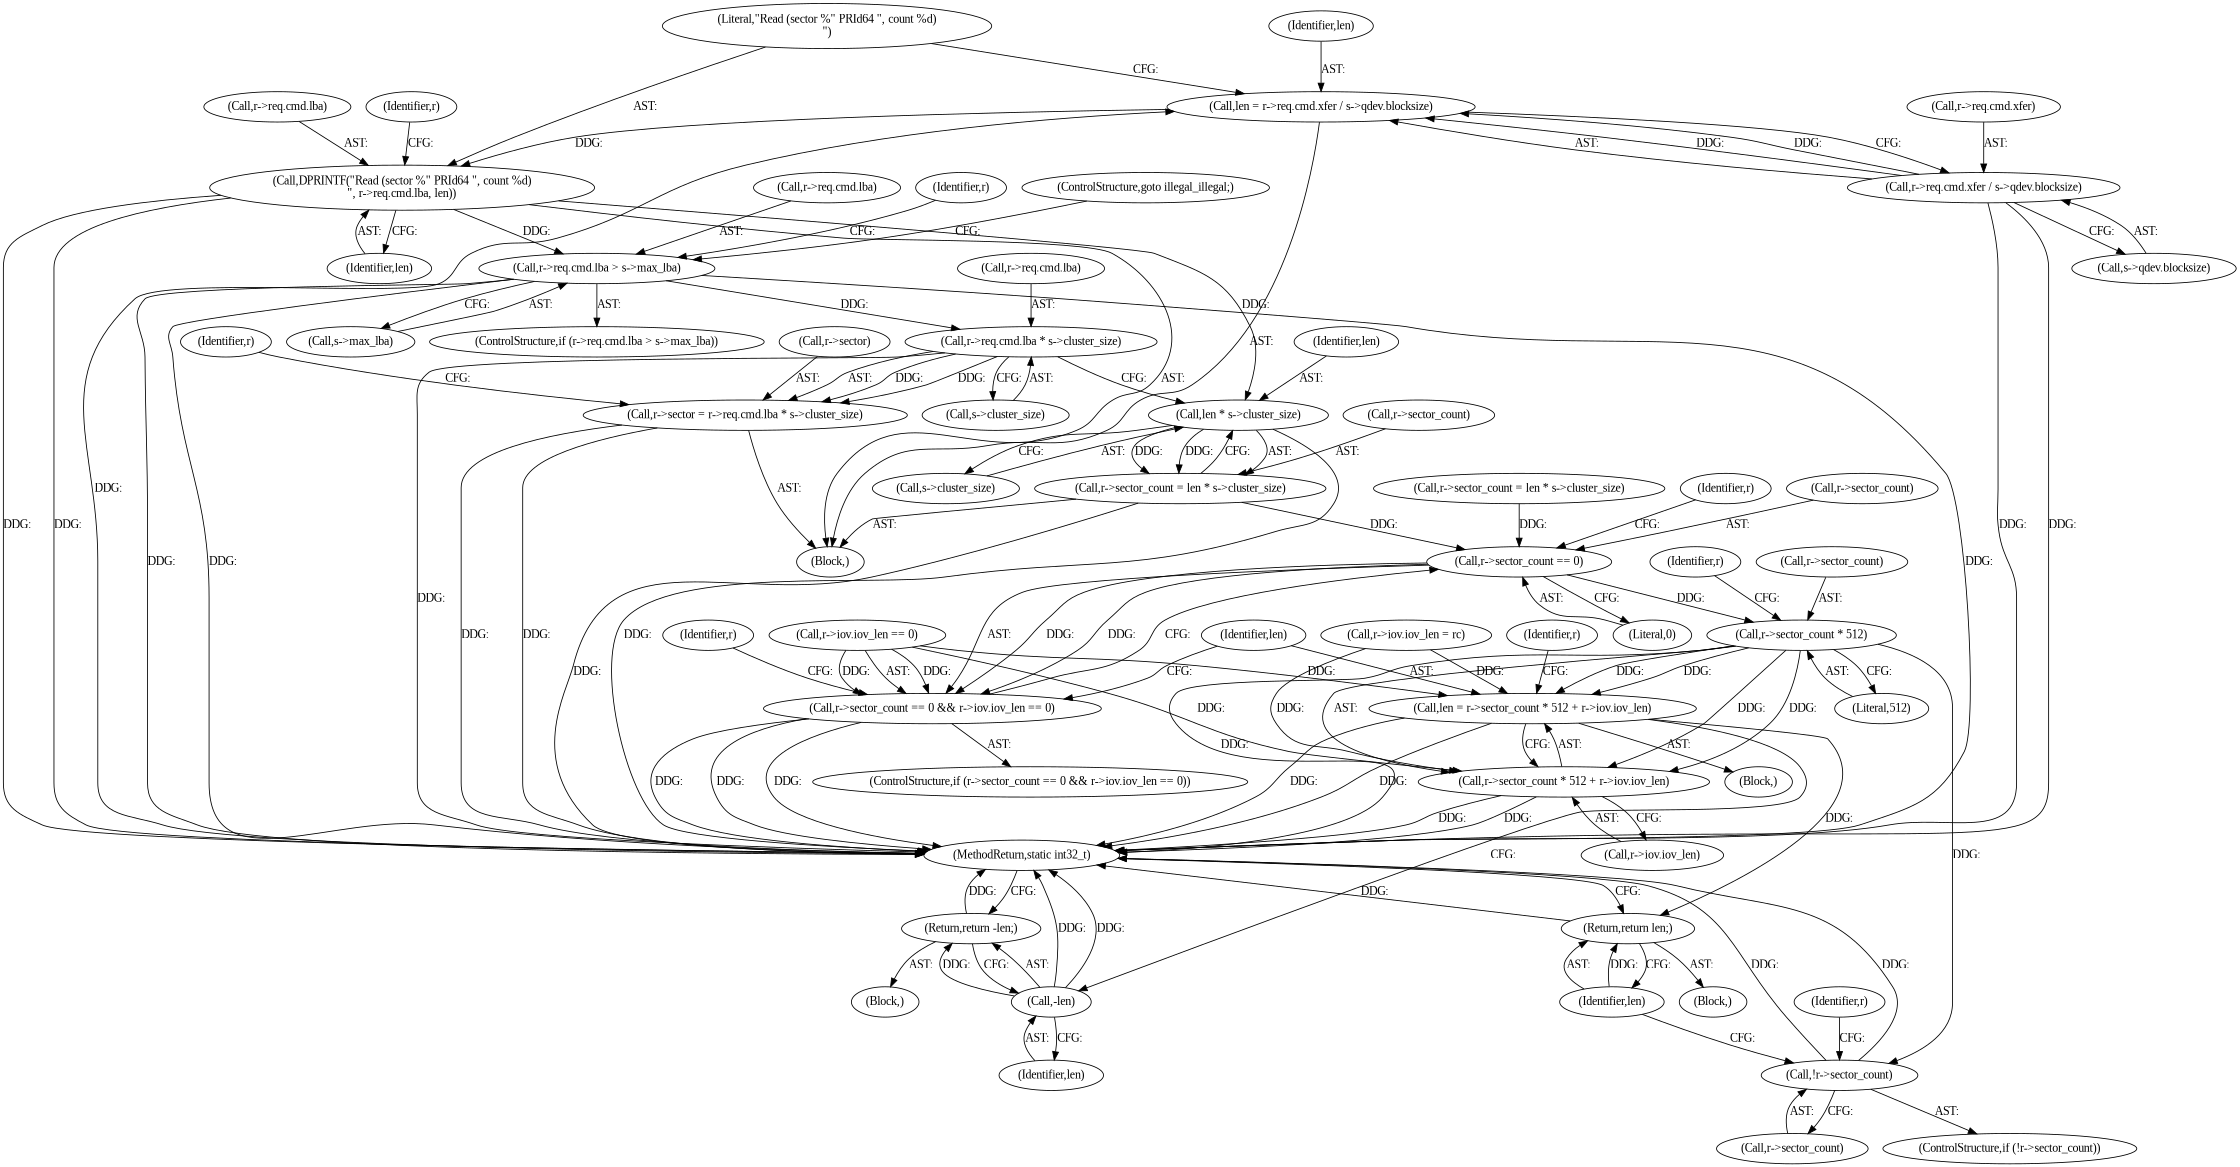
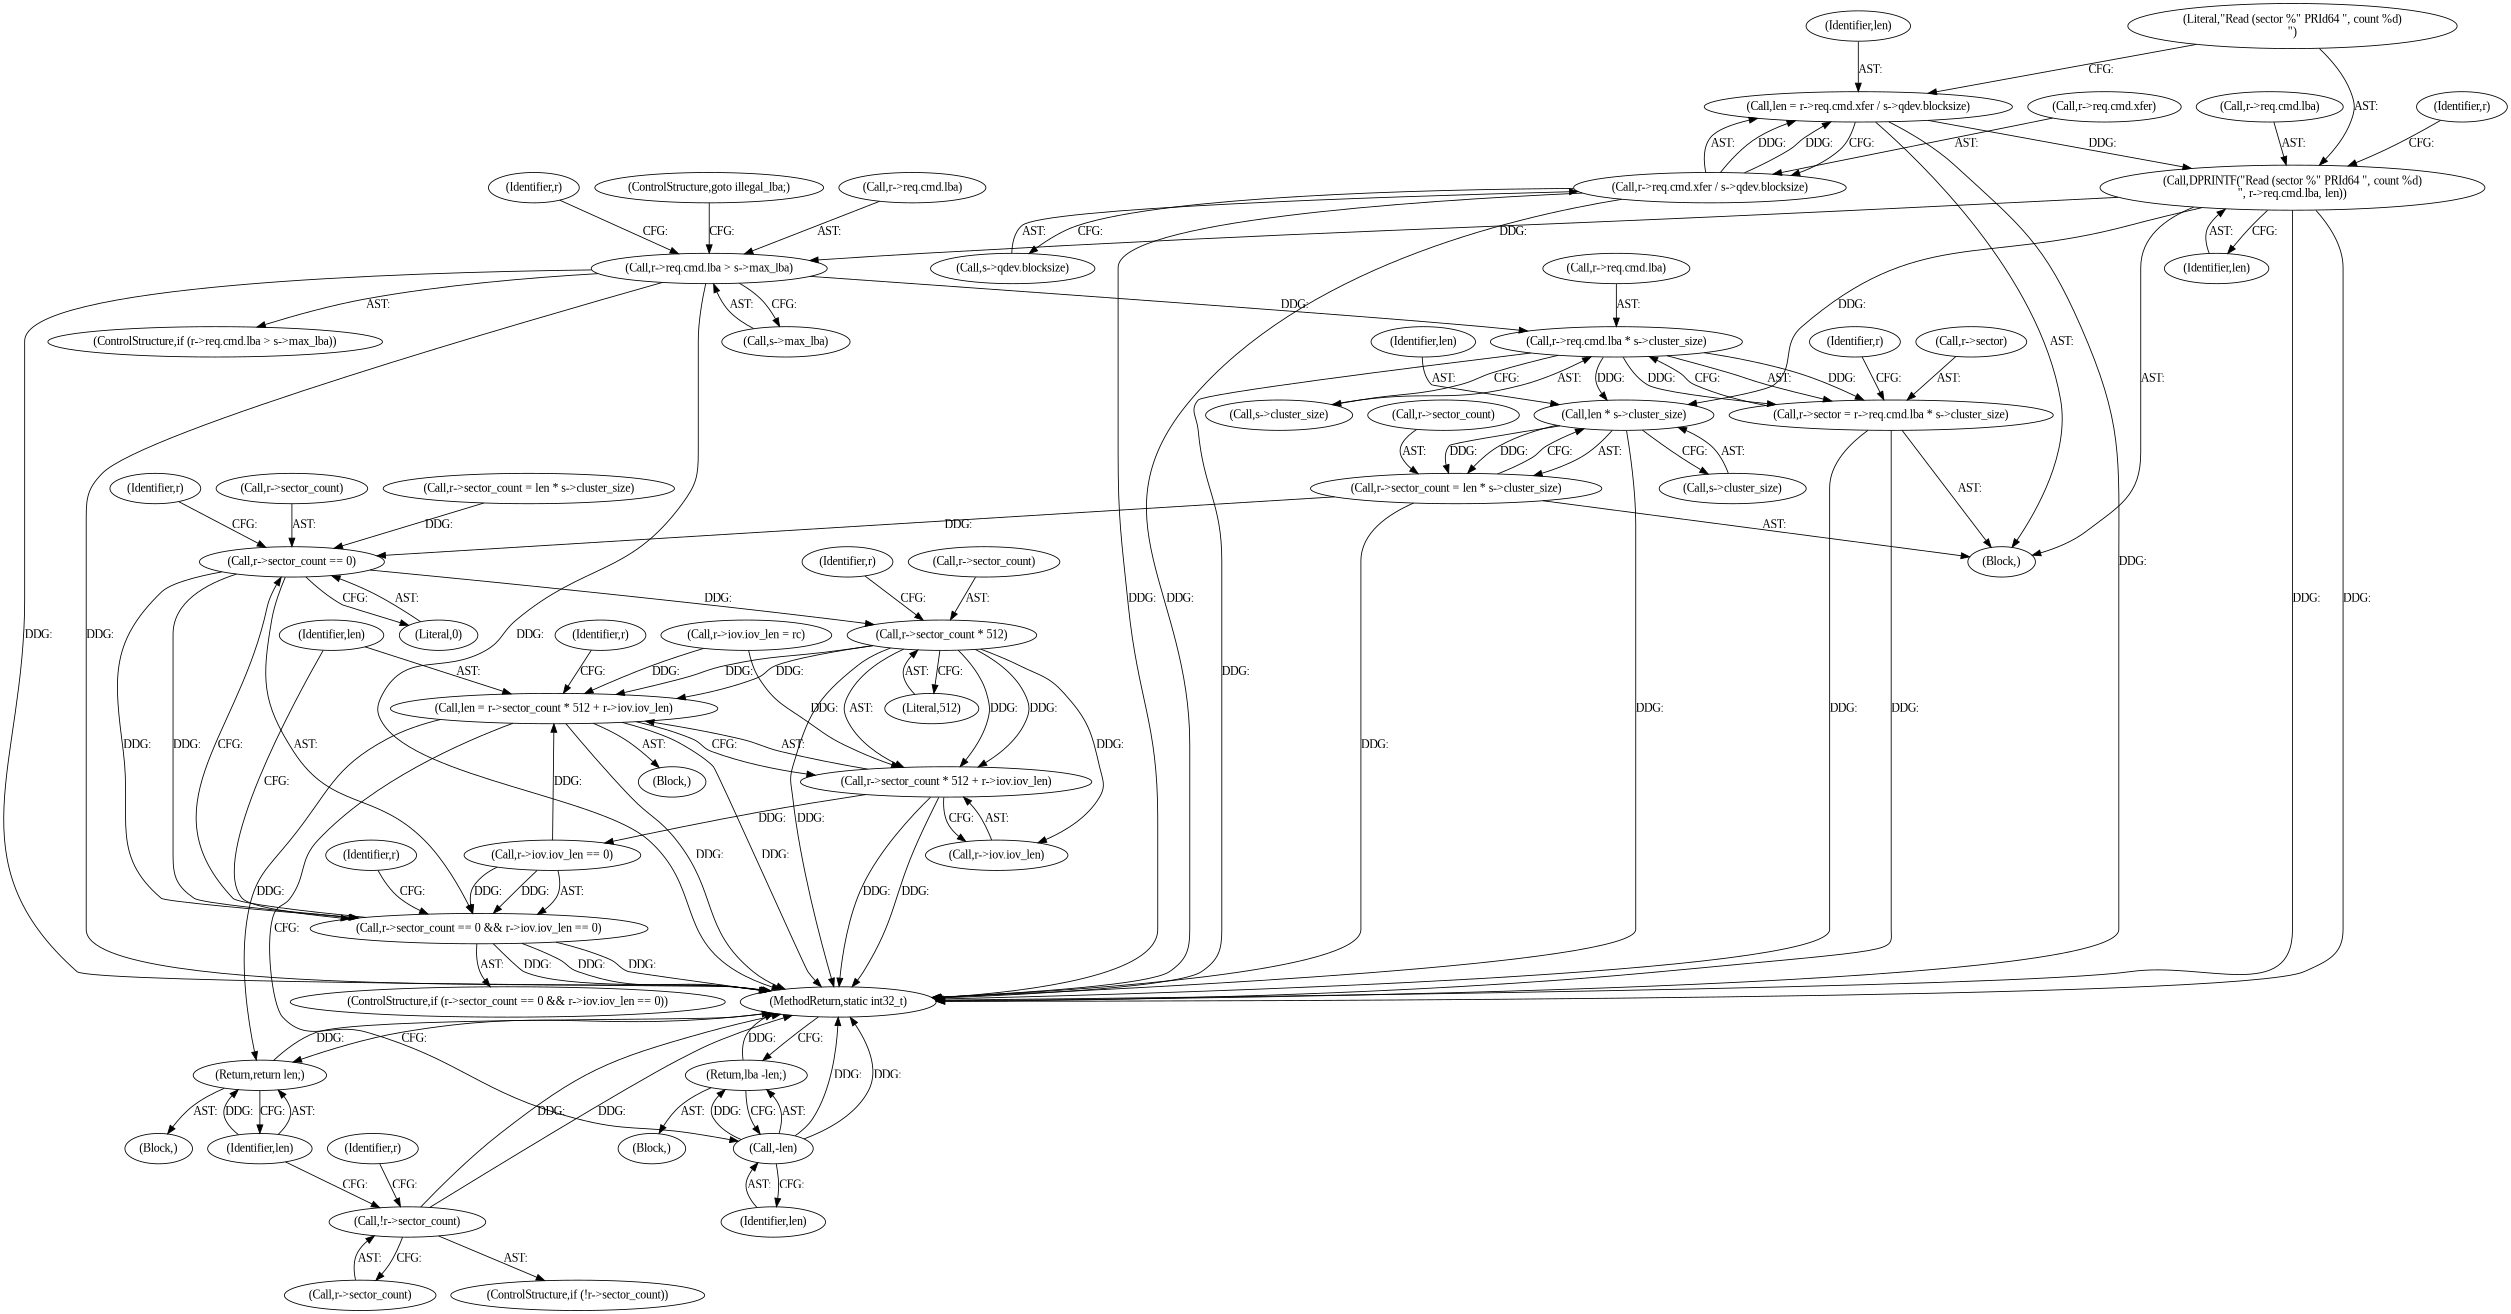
(1146, 188) -> (709, 188)
(1136, 379) -> (1613, 379)
none -> (1708, 390)
(85, 425) -> (1982, 965)
(1181, 718) -> (745, 815)
(1953, 845) -> (1089, 730)
(971, 929) -> (746, 1075)
